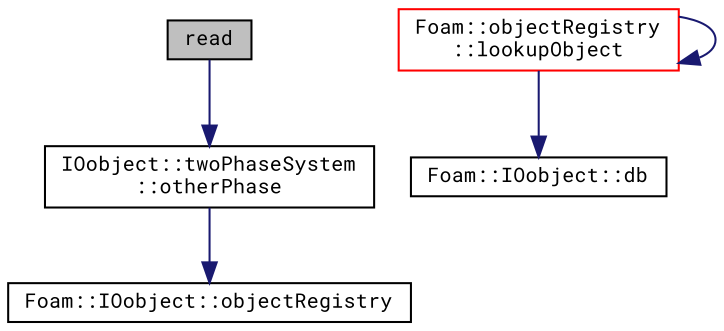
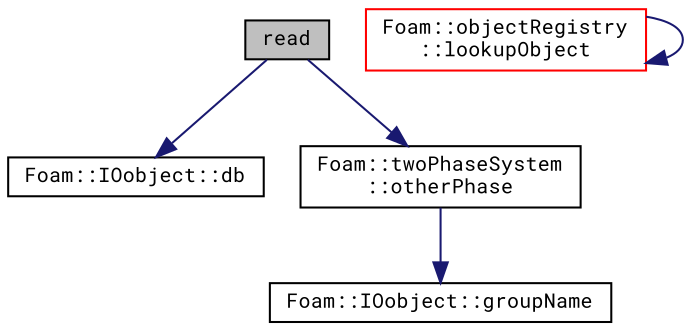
(539, 103) -> (219, 102)
(210, 177) -> (441, 177)
(210, 303) -> (441, 303)
